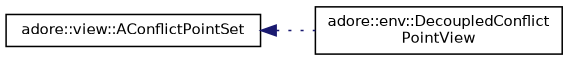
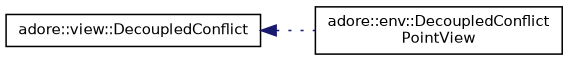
(133, 30) -> (133, 30)
